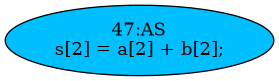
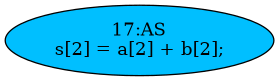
(140, 40) -> (140, 40)
